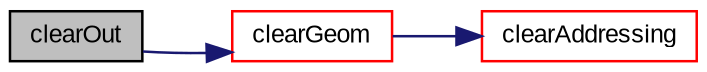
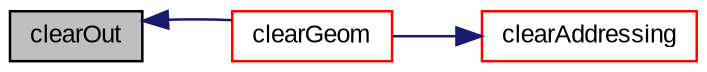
(175, 53) -> (200, 19)
